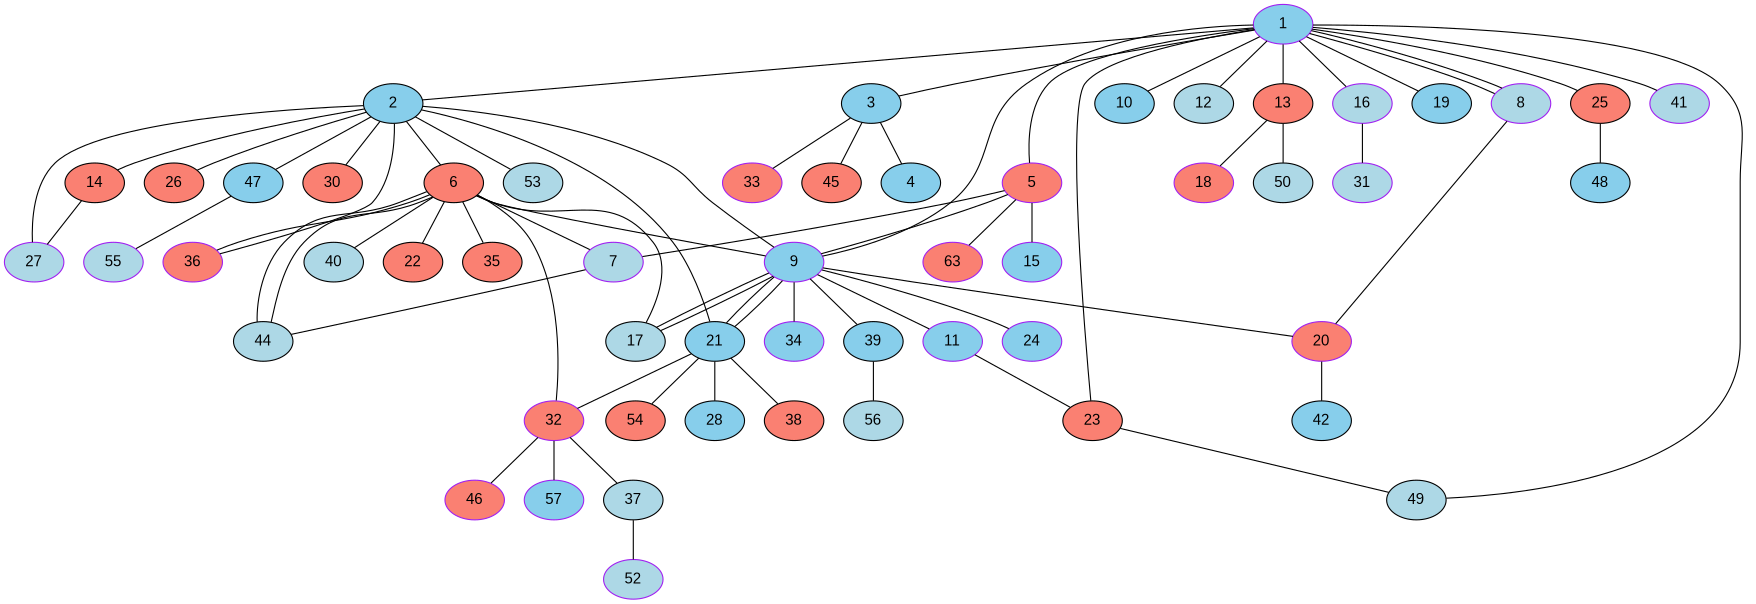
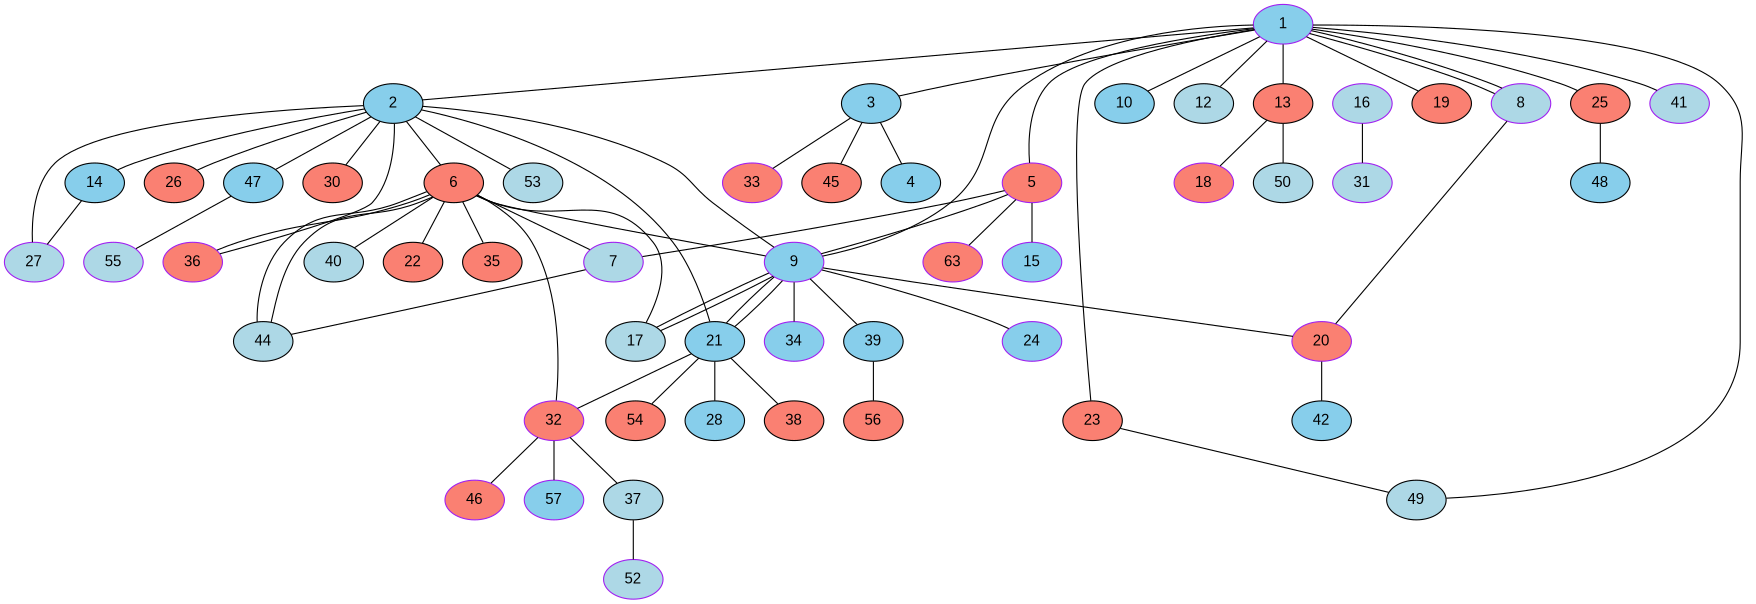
(1323, 64) -> none
(1442, 104) -> (1442, 104)
(95, 183) -> (95, 183)
(953, 341) -> none
(873, 421) -> (873, 421)
